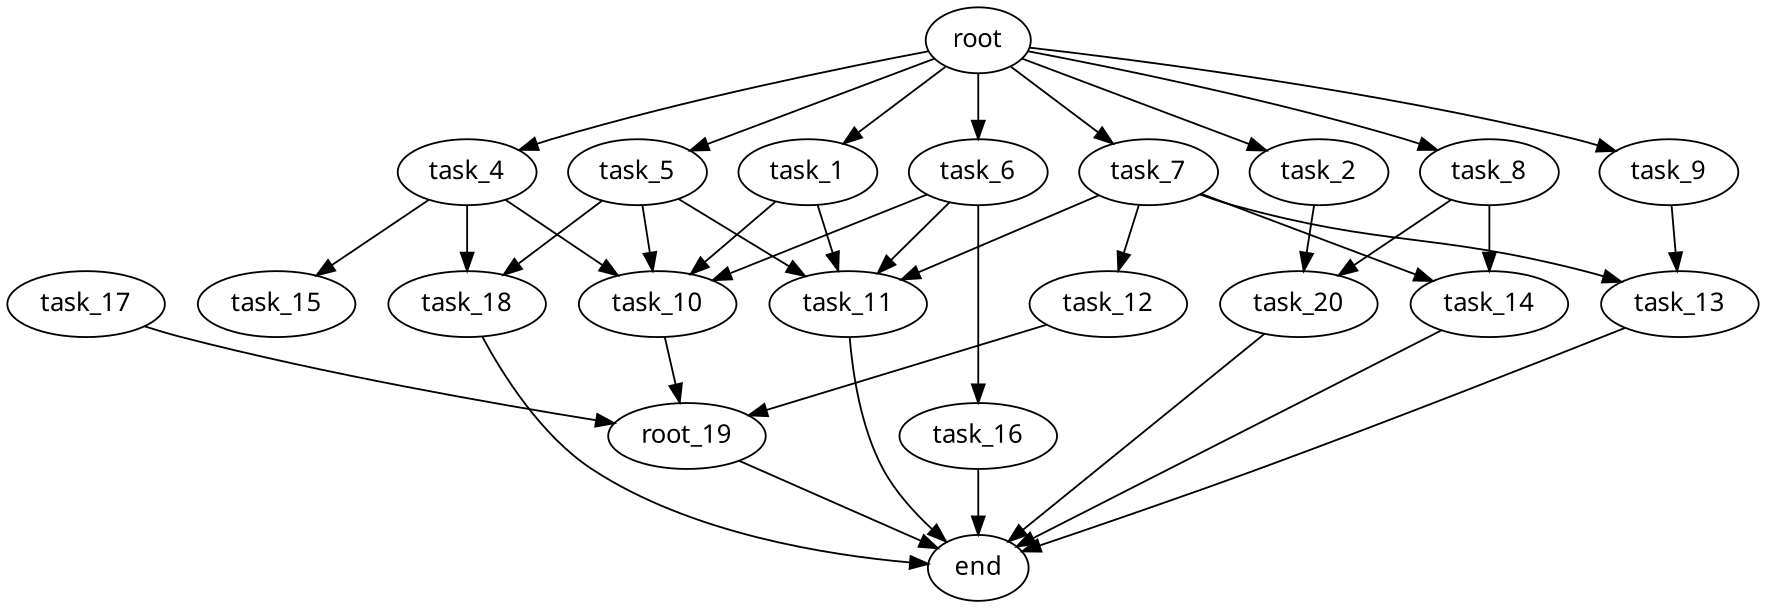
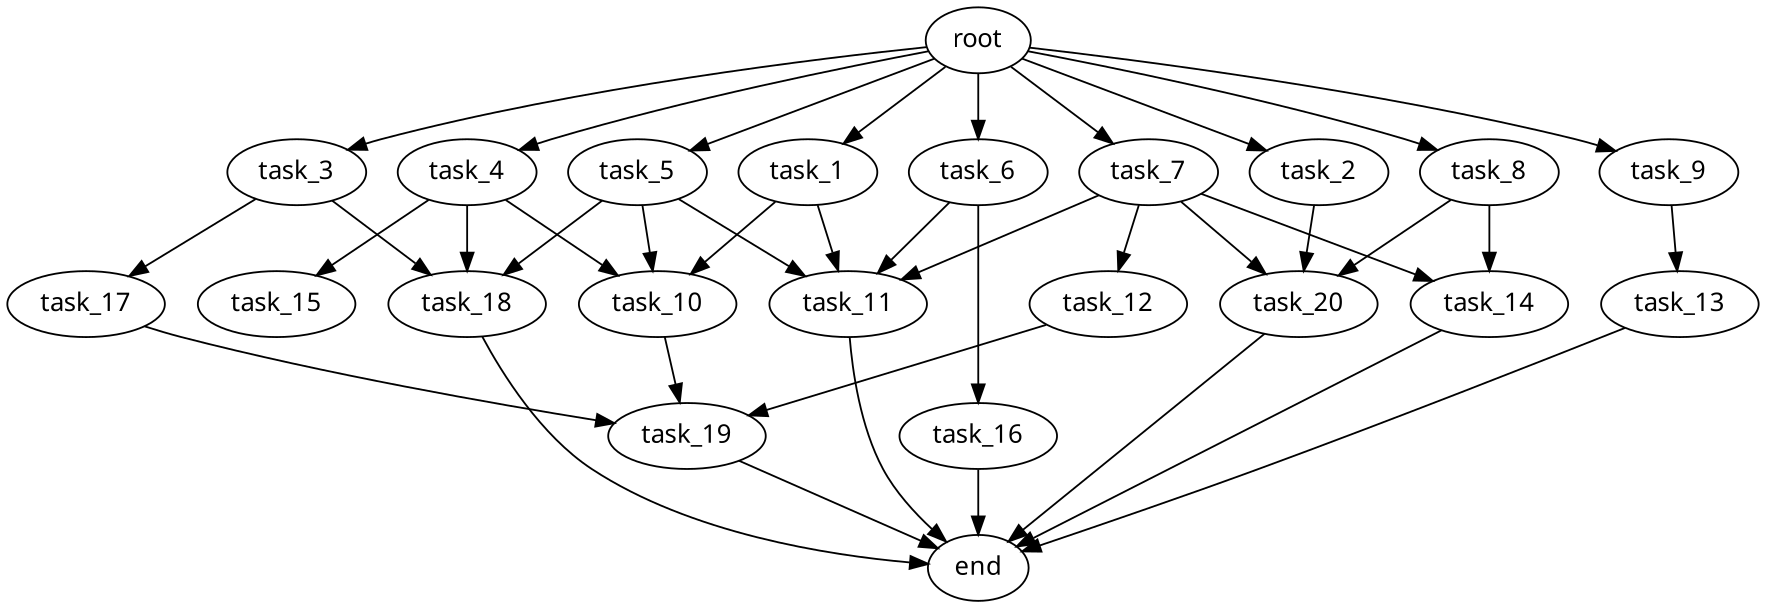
none -> (297, 172)
(838, 230) -> none
(1421, 241) -> (1216, 232)
(687, 436) -> (687, 436)
